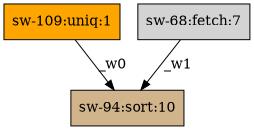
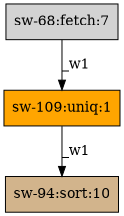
(164, 61) -> (62, 60)
(113, 65) -> (76, 151)
